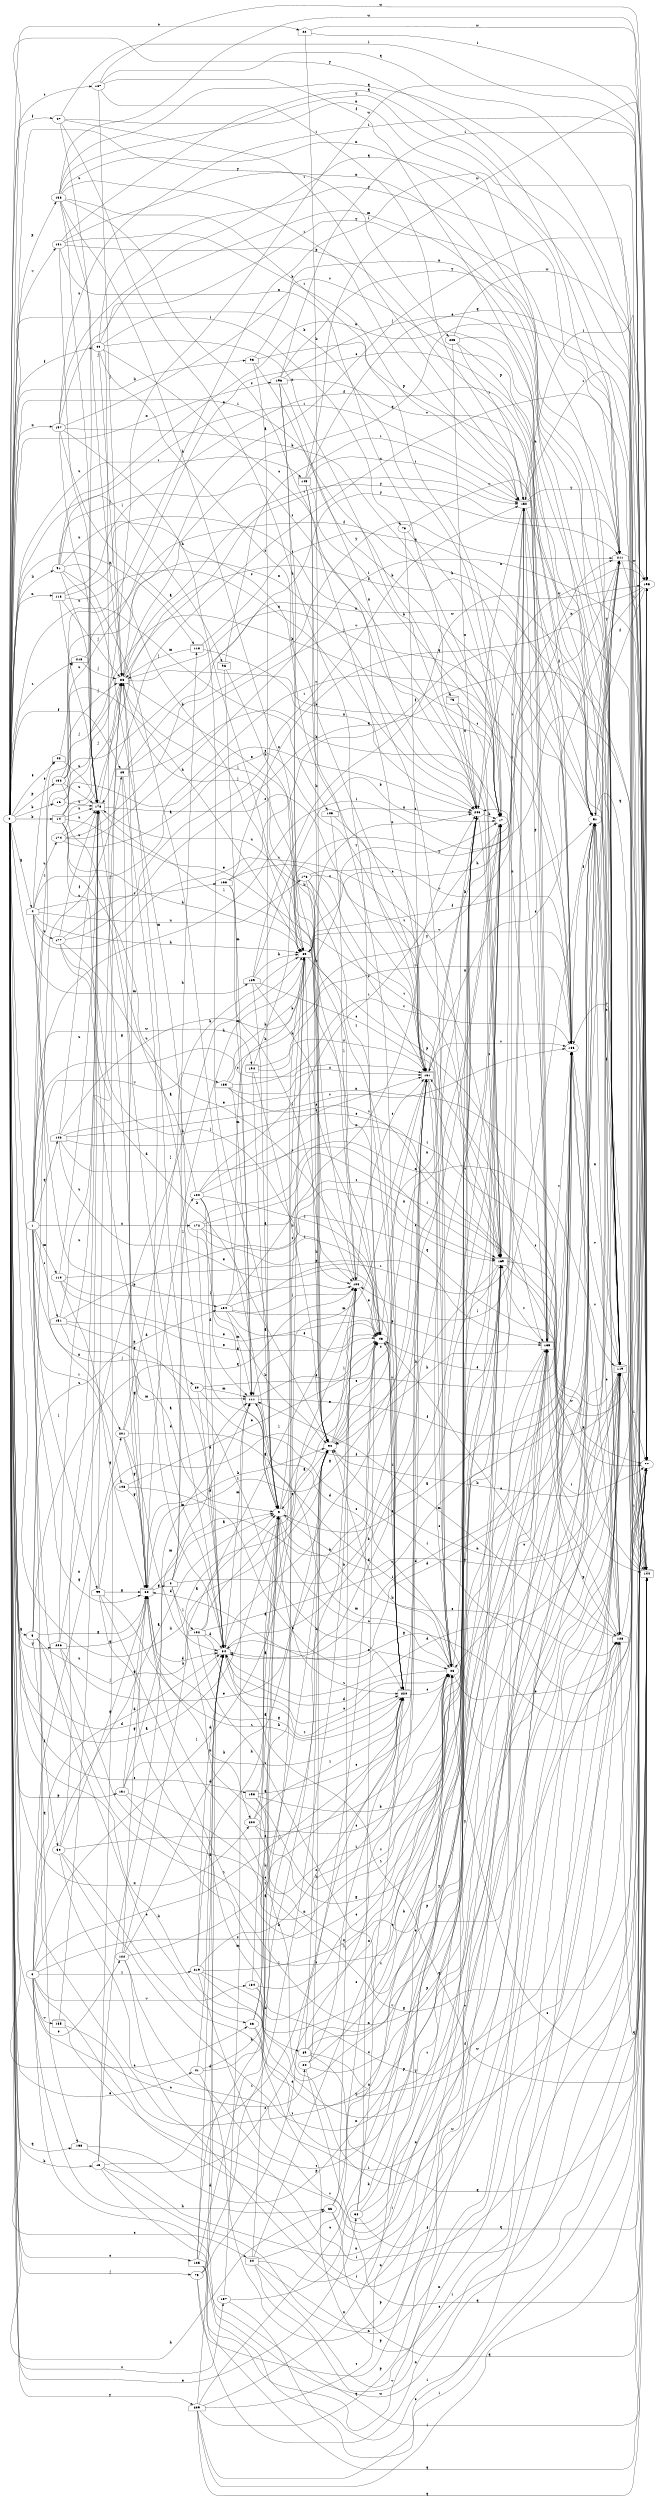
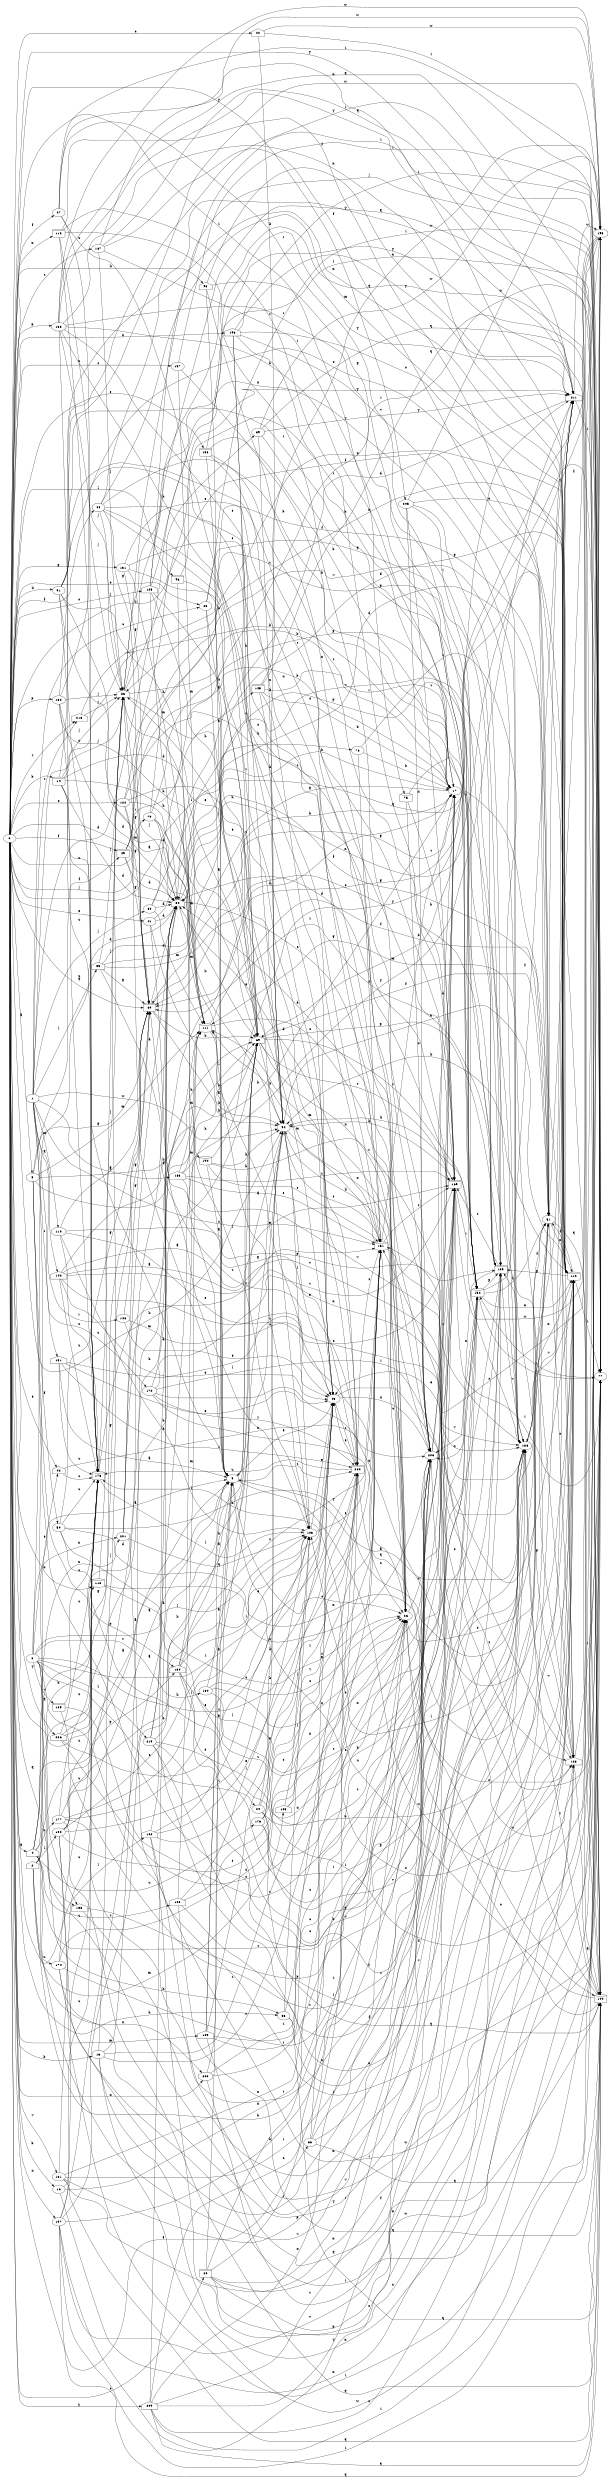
none -> (437, 843)
(158, 1588) -> (109, 1450)
